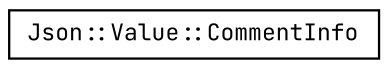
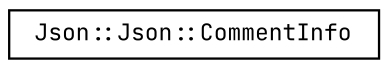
(194, 34) -> (194, 34)
